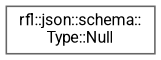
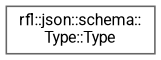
(81, 30) -> (81, 30)
